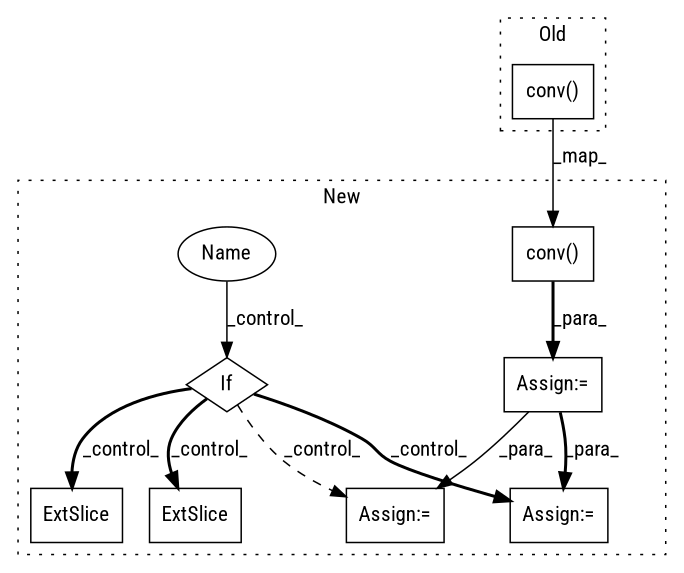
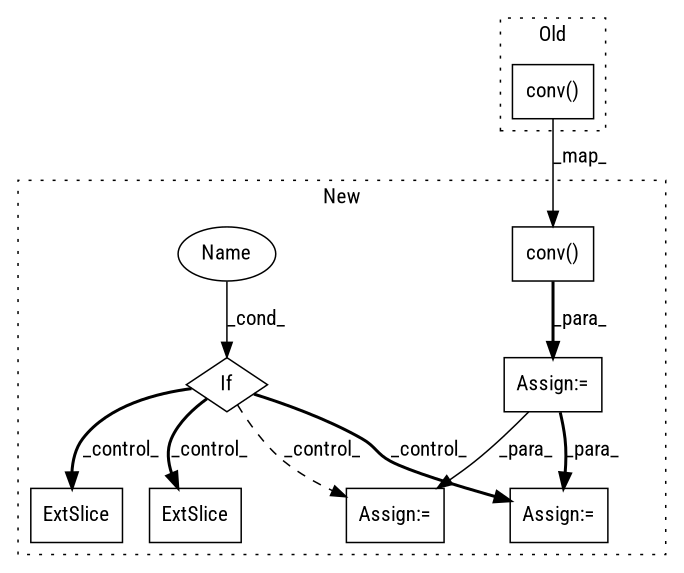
(266, 319) -> (257, 319)
